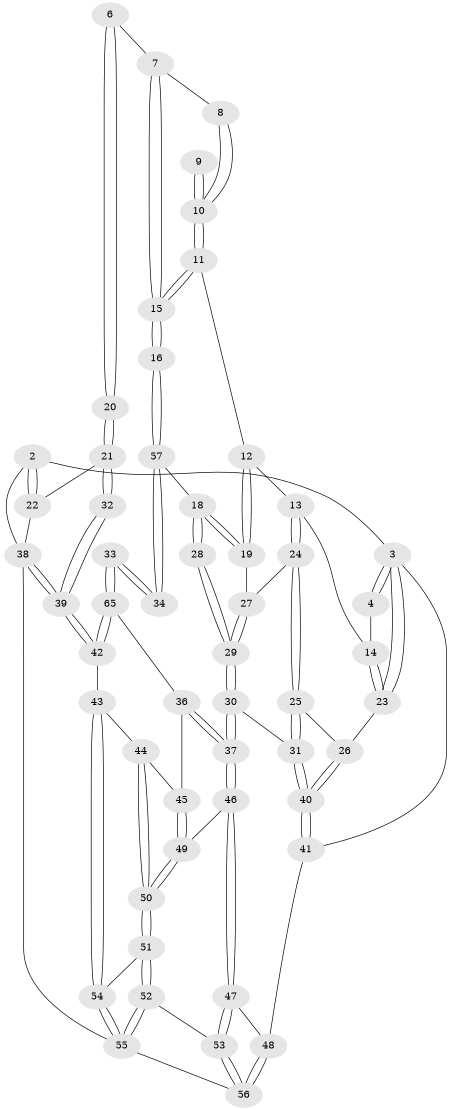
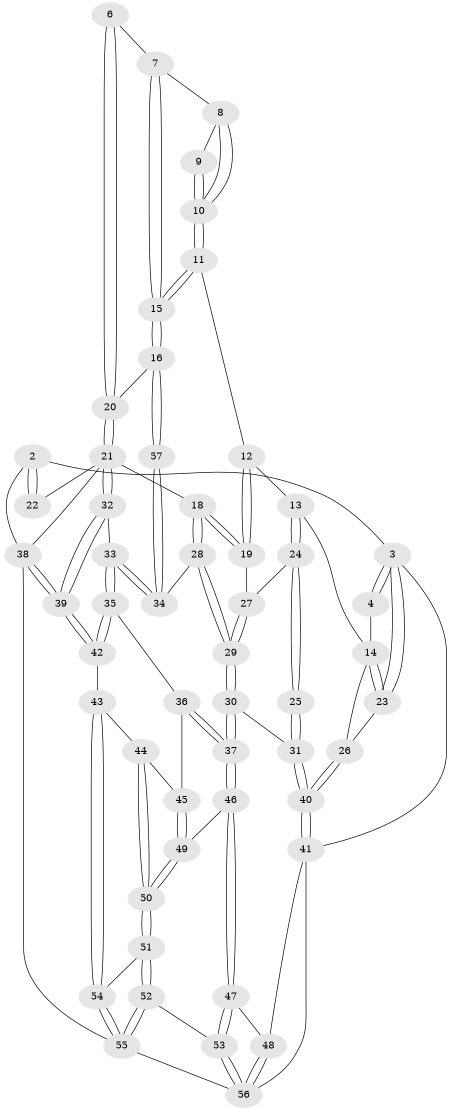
none -> (210, 138)
none -> (133, 383)
(177, 481) -> (150, 480)
(28, 530) -> (67, 507)
none -> (109, 531)
none -> (178, 580)
(110, 604) -> (110, 604)
(320, 727) -> (355, 702)
none -> (306, 984)
